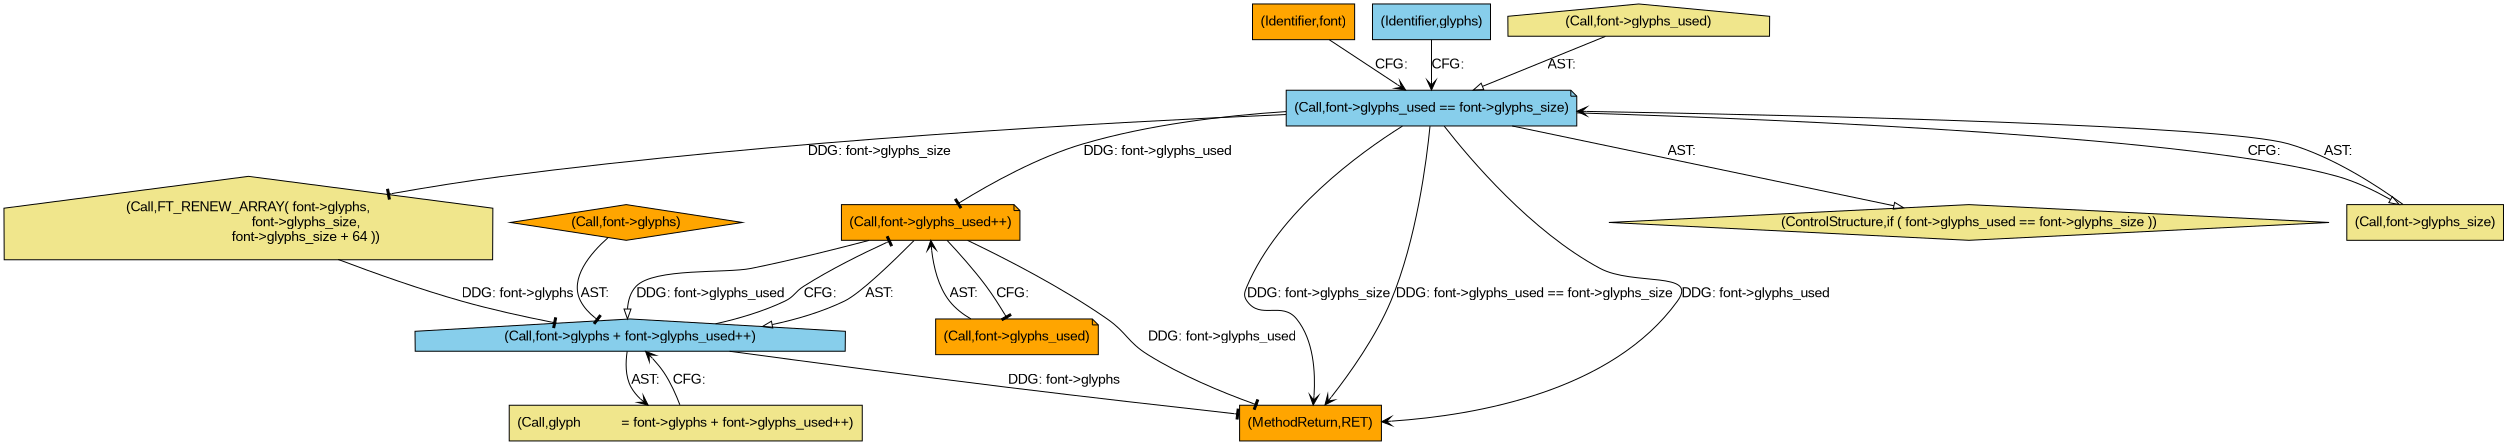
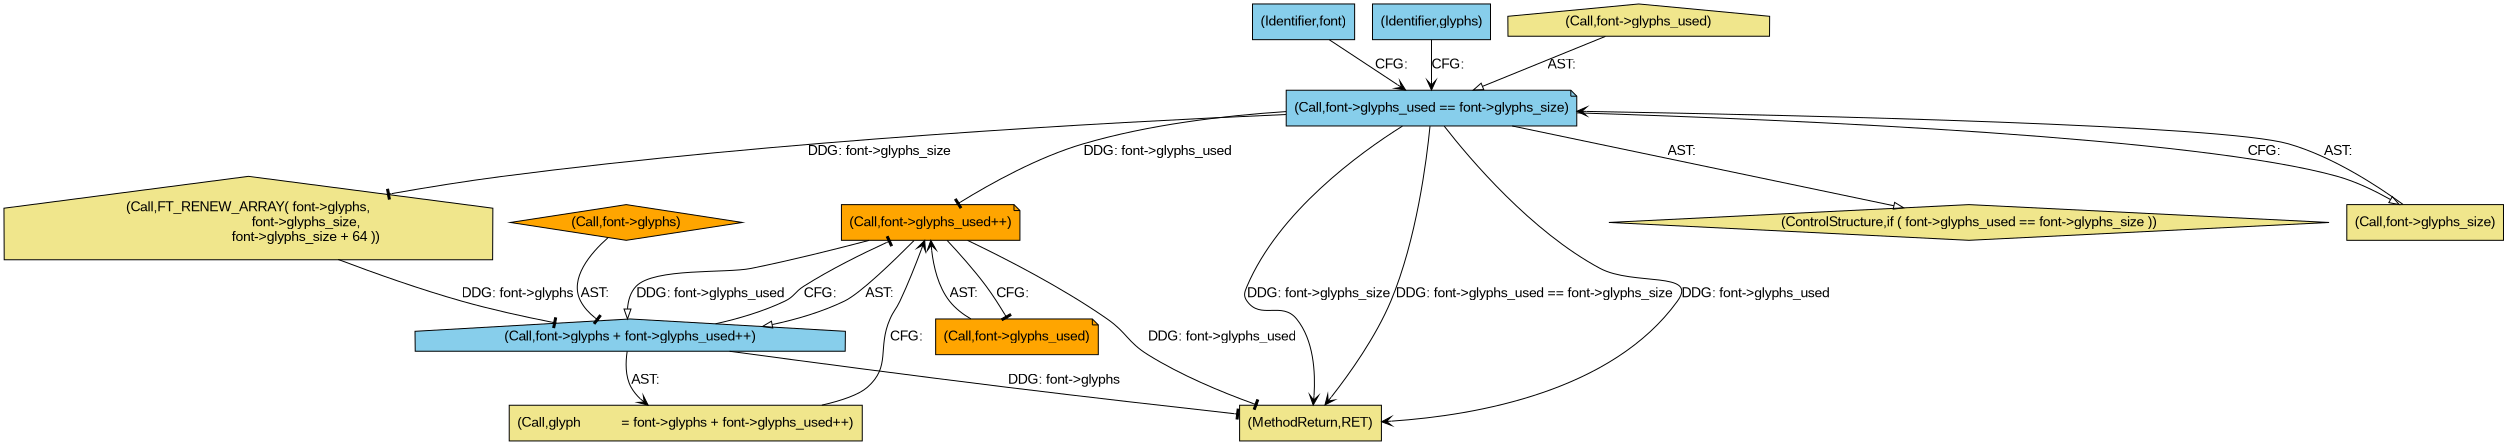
(1304, 22) -> (1304, 22)
(669, 380) -> (884, 342)
(1310, 423) -> (1310, 423)
